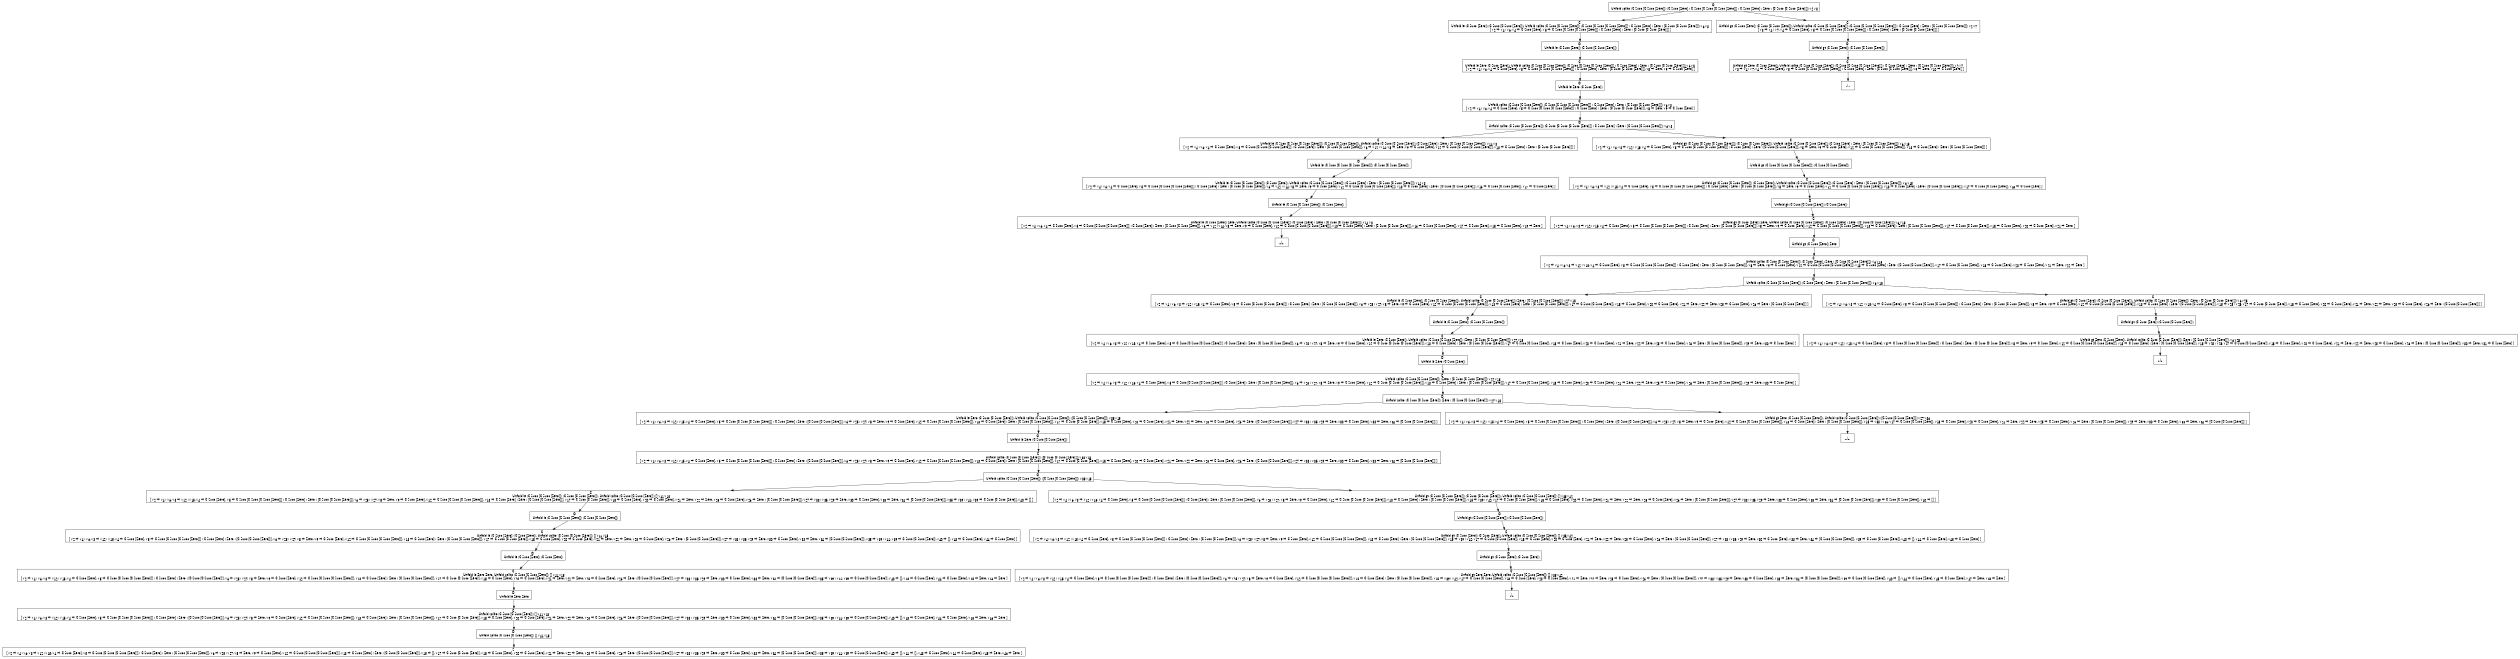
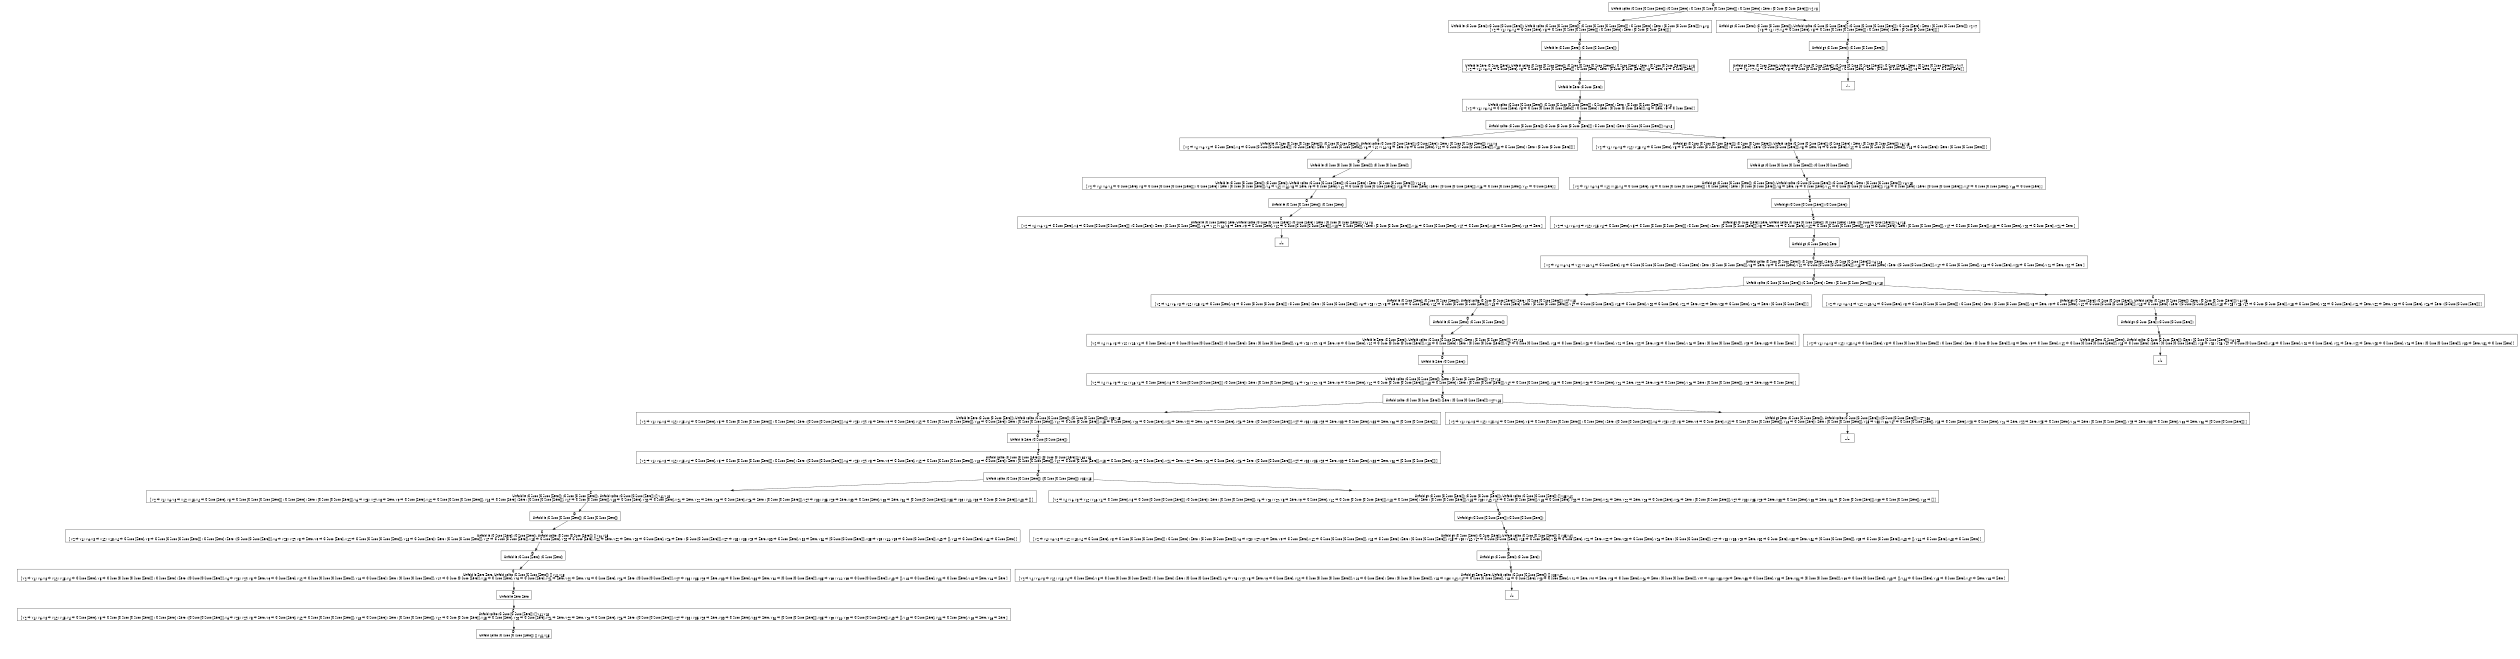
(514, 652) -> none
